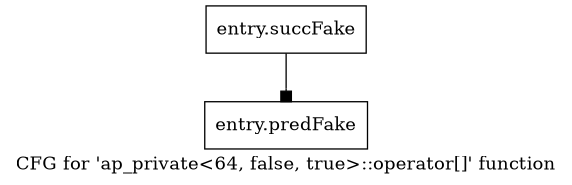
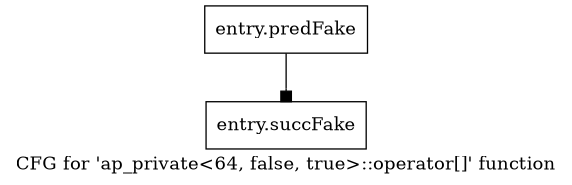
(286, 71) -> (286, 71)
